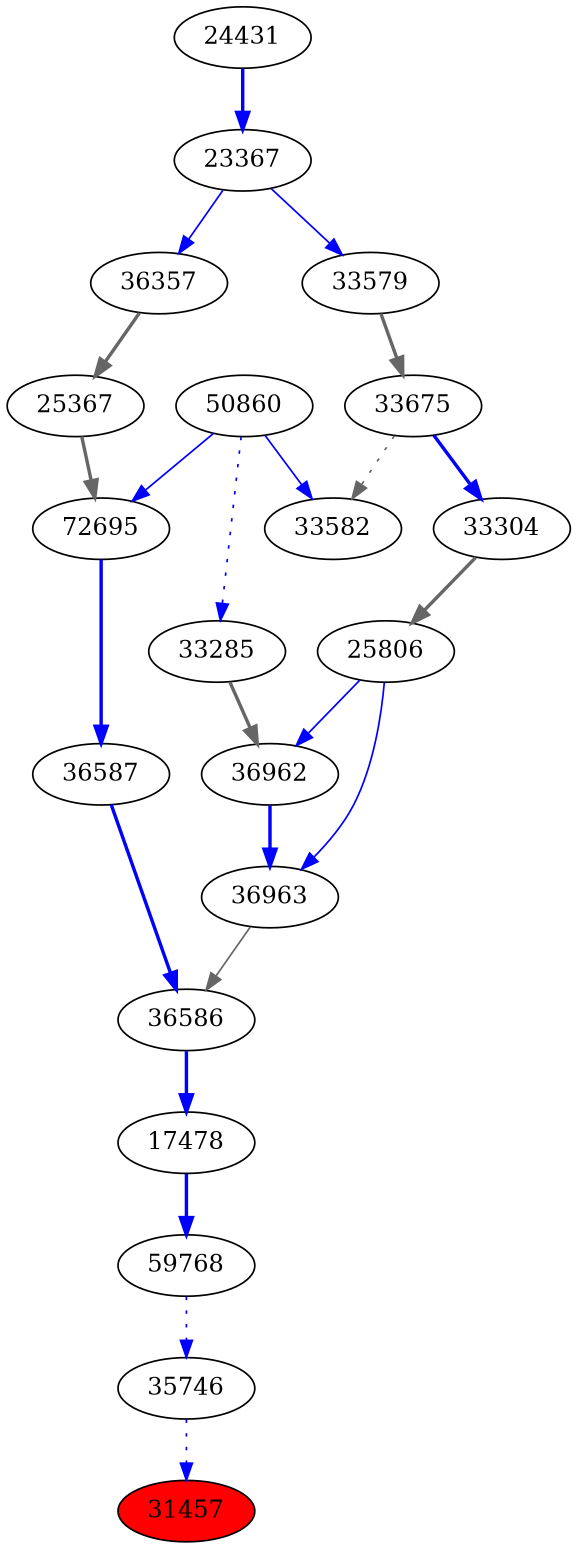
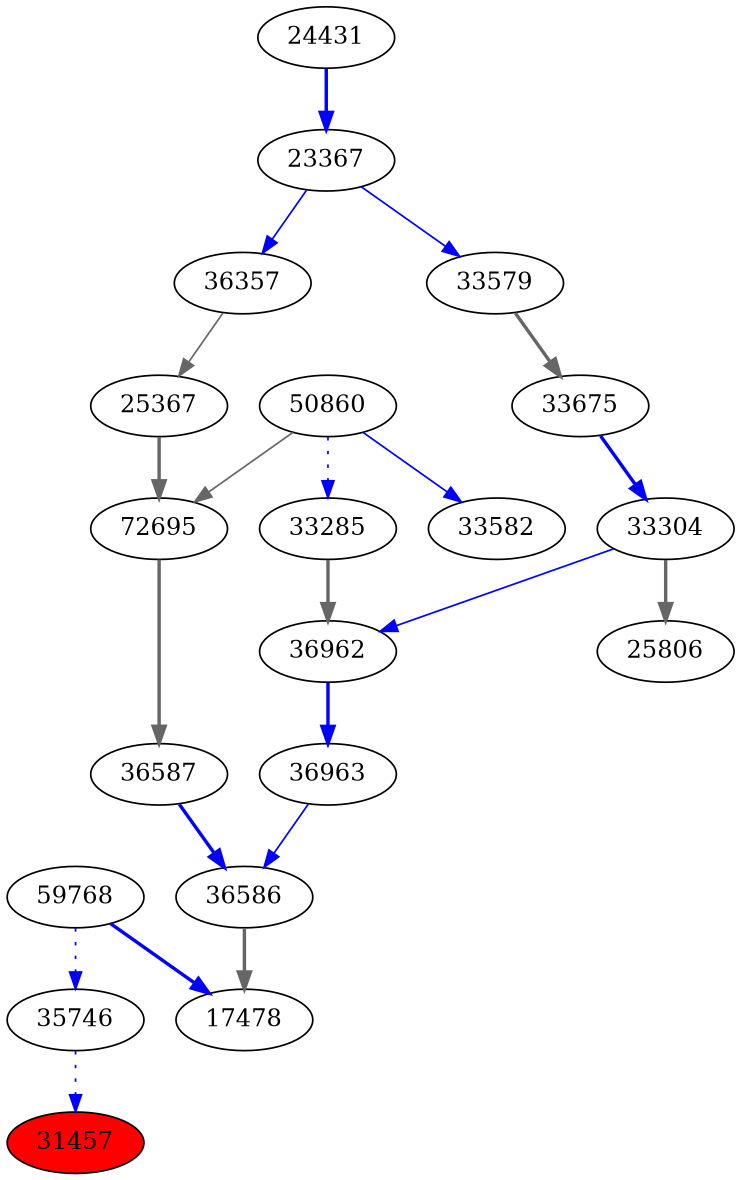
(122, 338) -> (206, 338)
(378, 460) -> none
(180, 462) -> (251, 462)
(101, 643) -> (159, 643)
(334, 707) -> (505, 587)
(365, 777) -> none
(233, 952) -> (291, 829)
(186, 1073) -> (244, 950)
(186, 1196) -> (153, 953)
